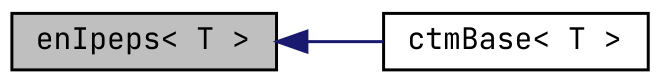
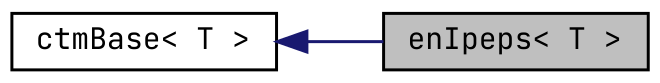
(346, 42) -> (346, 42)
